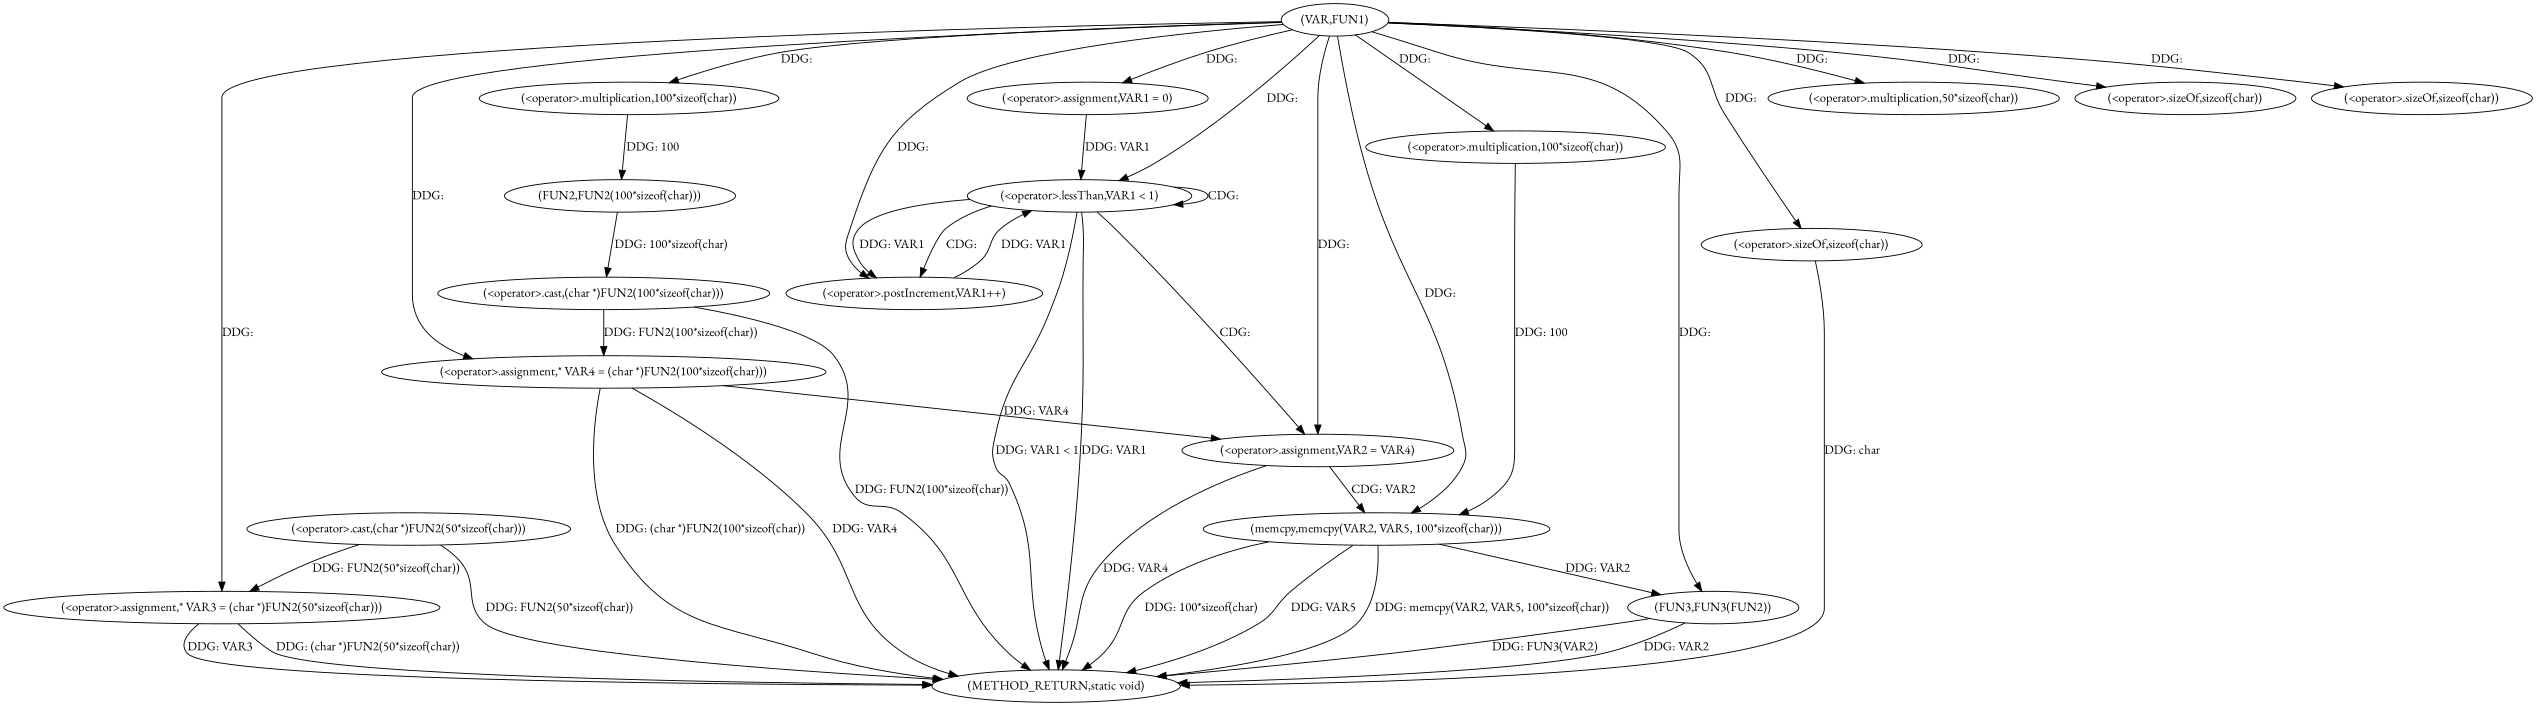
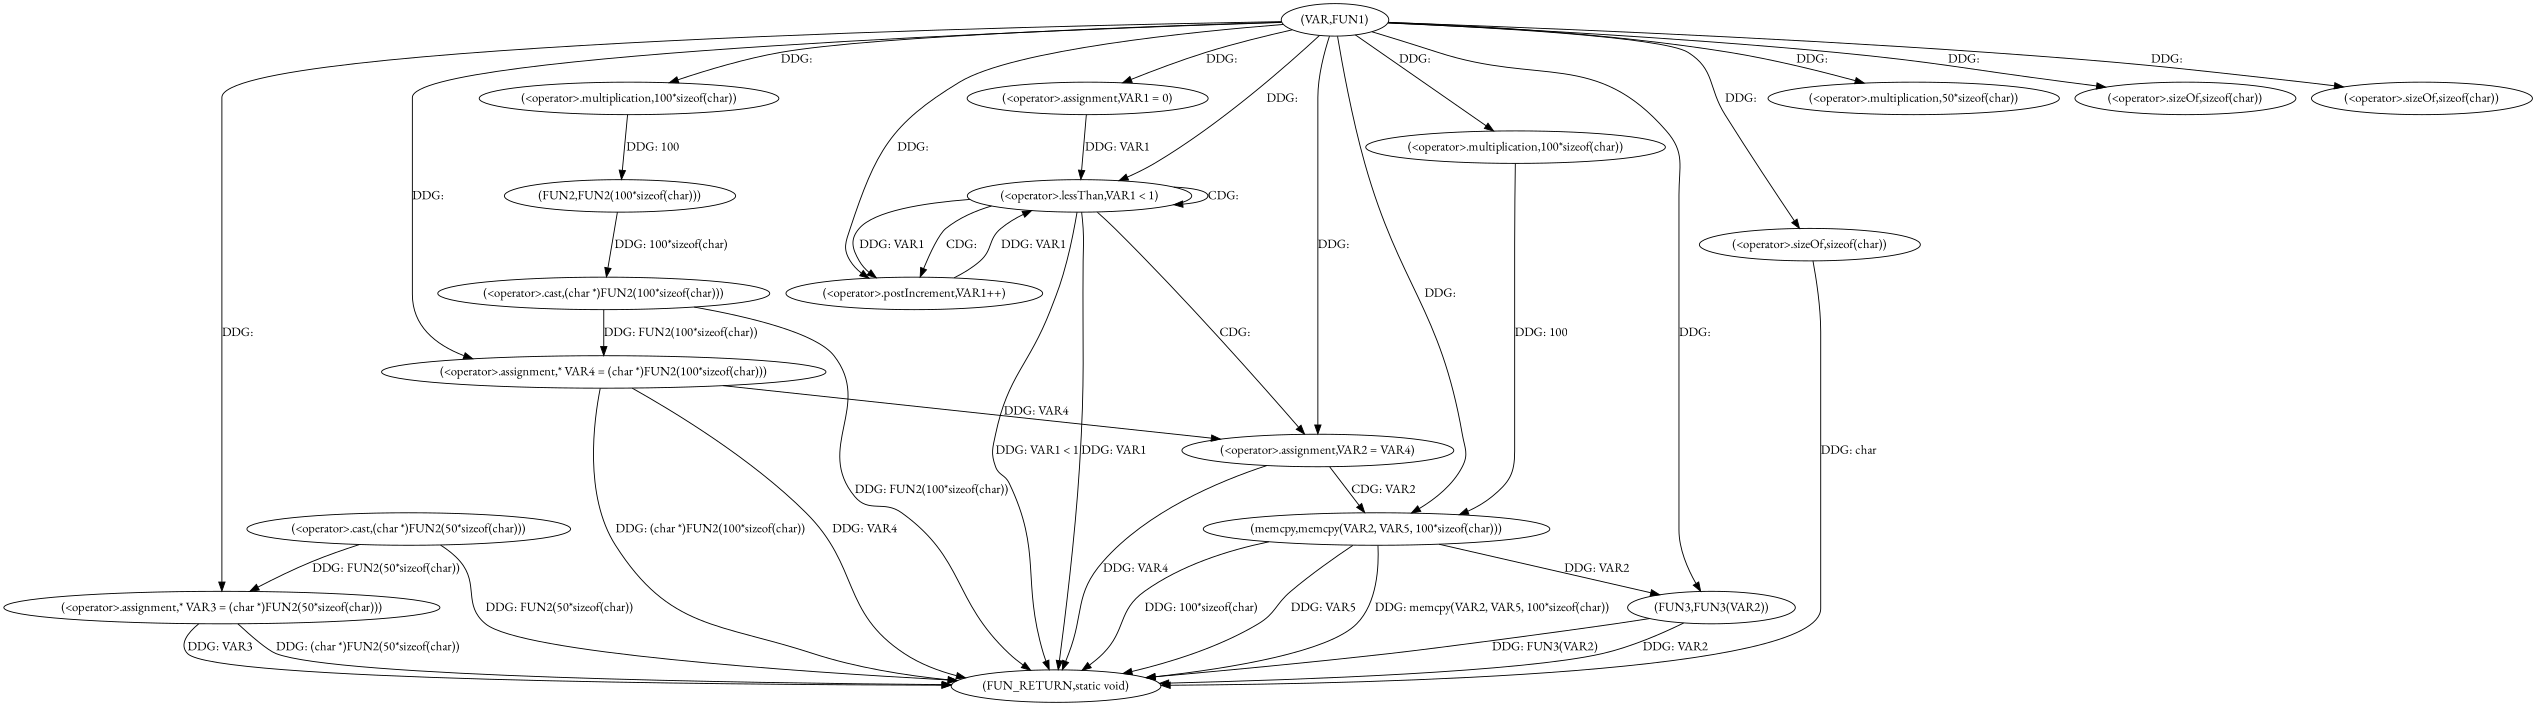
(1713, 608) -> (1711, 608)
(1056, 686) -> (1056, 686)
